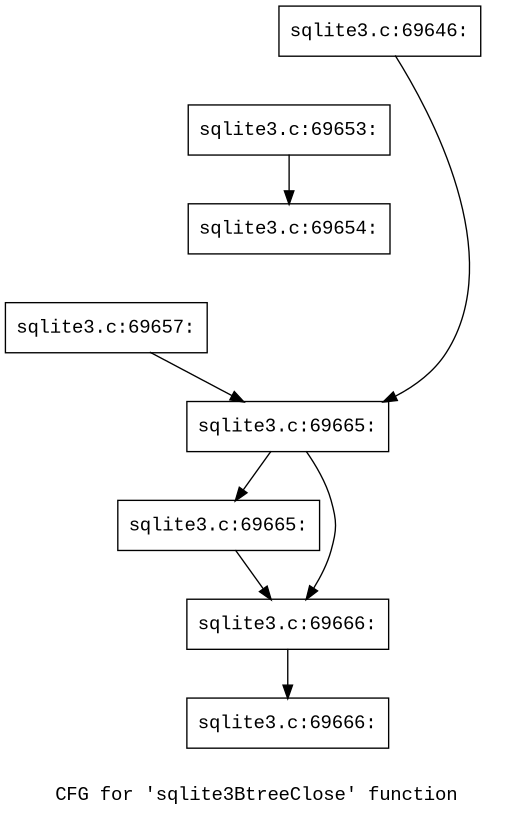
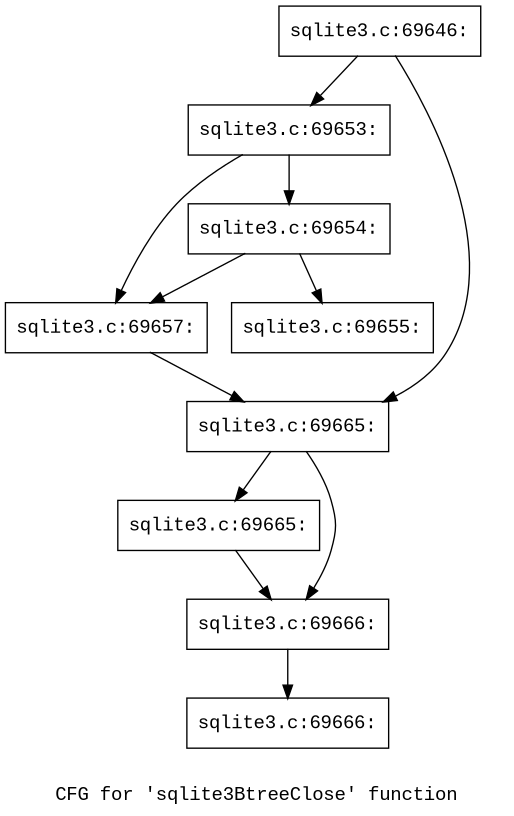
none -> (339, 76)
none -> (170, 212)
none -> (204, 275)
none -> (332, 328)
